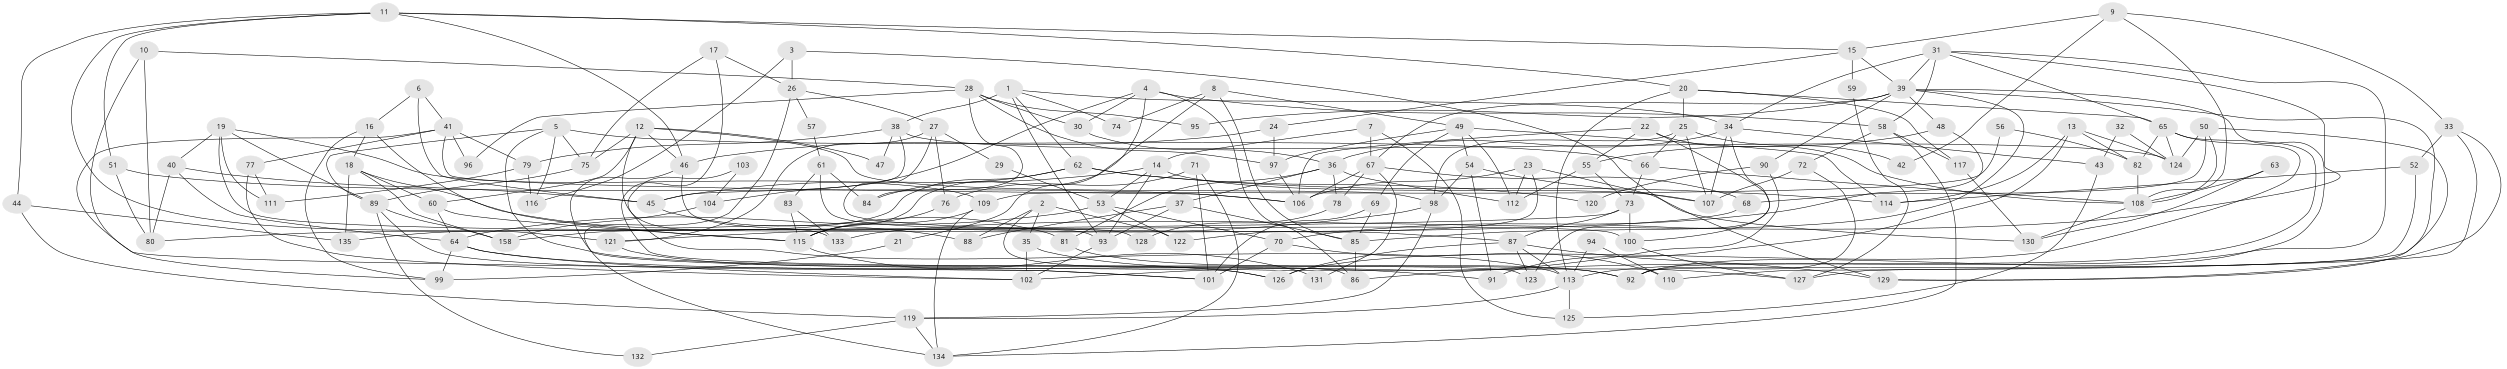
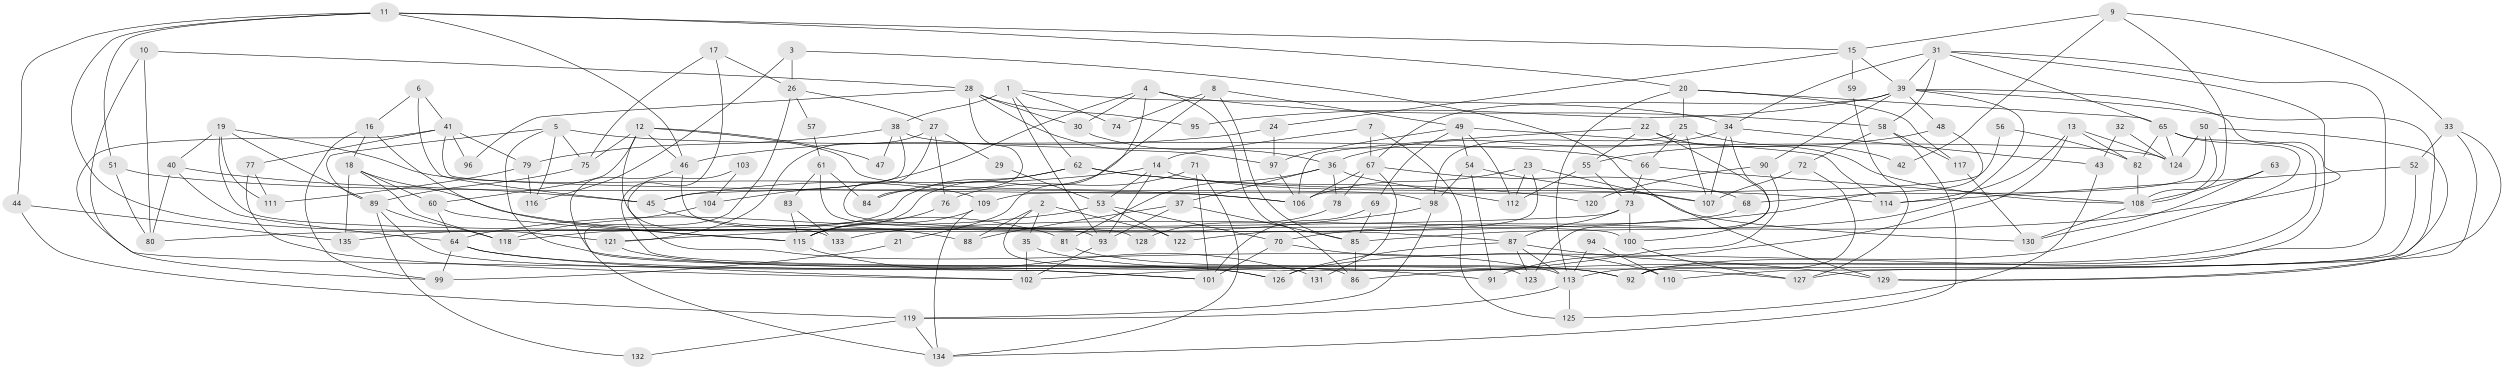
(505, 242) -> (505, 242)
